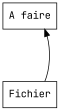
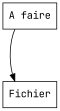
(49, 59) -> (10, 52)
